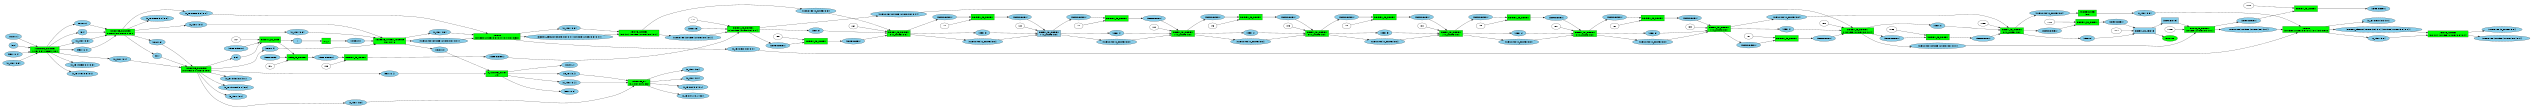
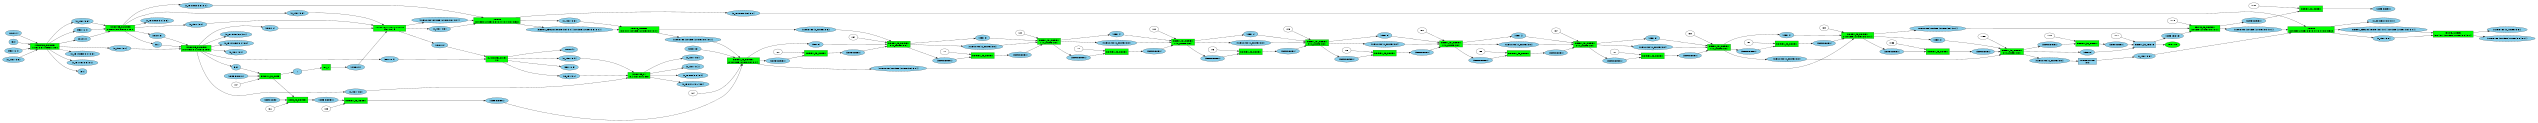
(2087, 13) -> (2087, 61)
(2170, 21) -> (2173, 36)
(95, 32) -> none
(1049, 33) -> (1049, 41)
